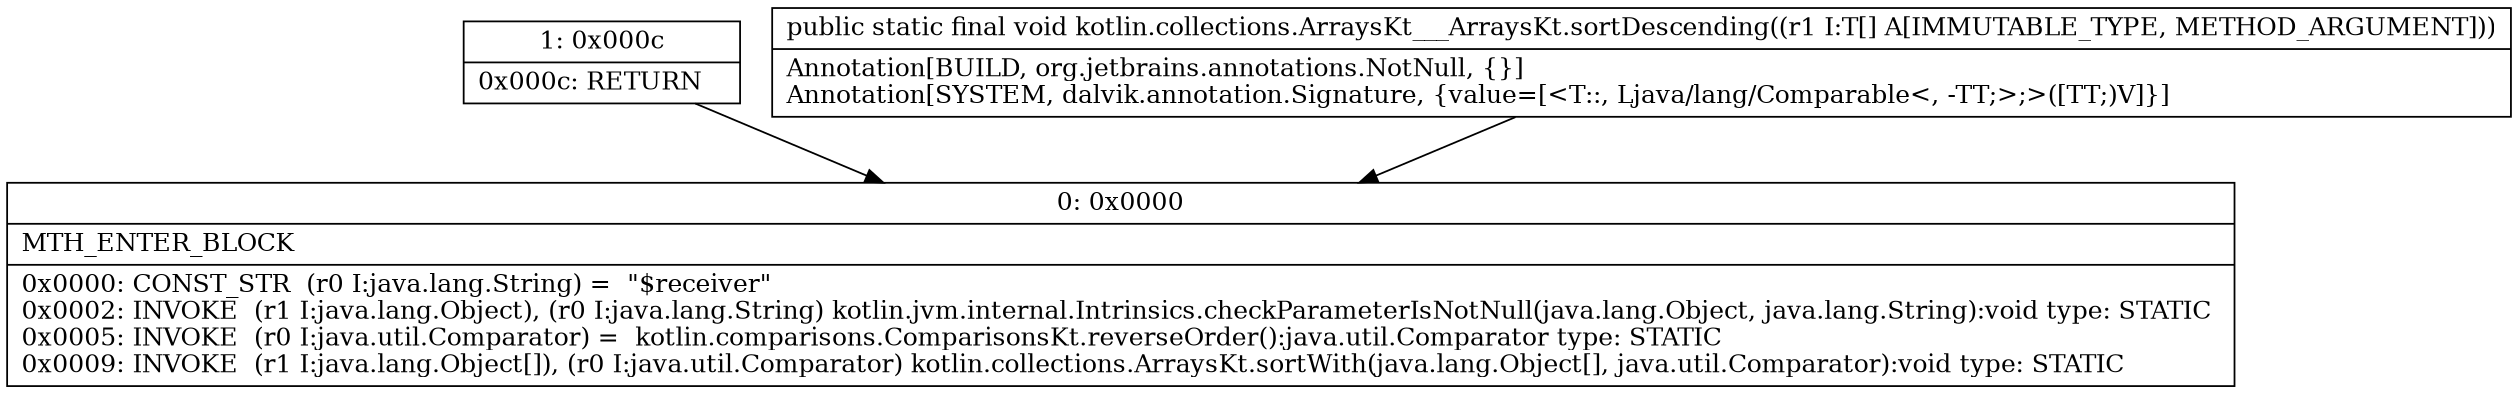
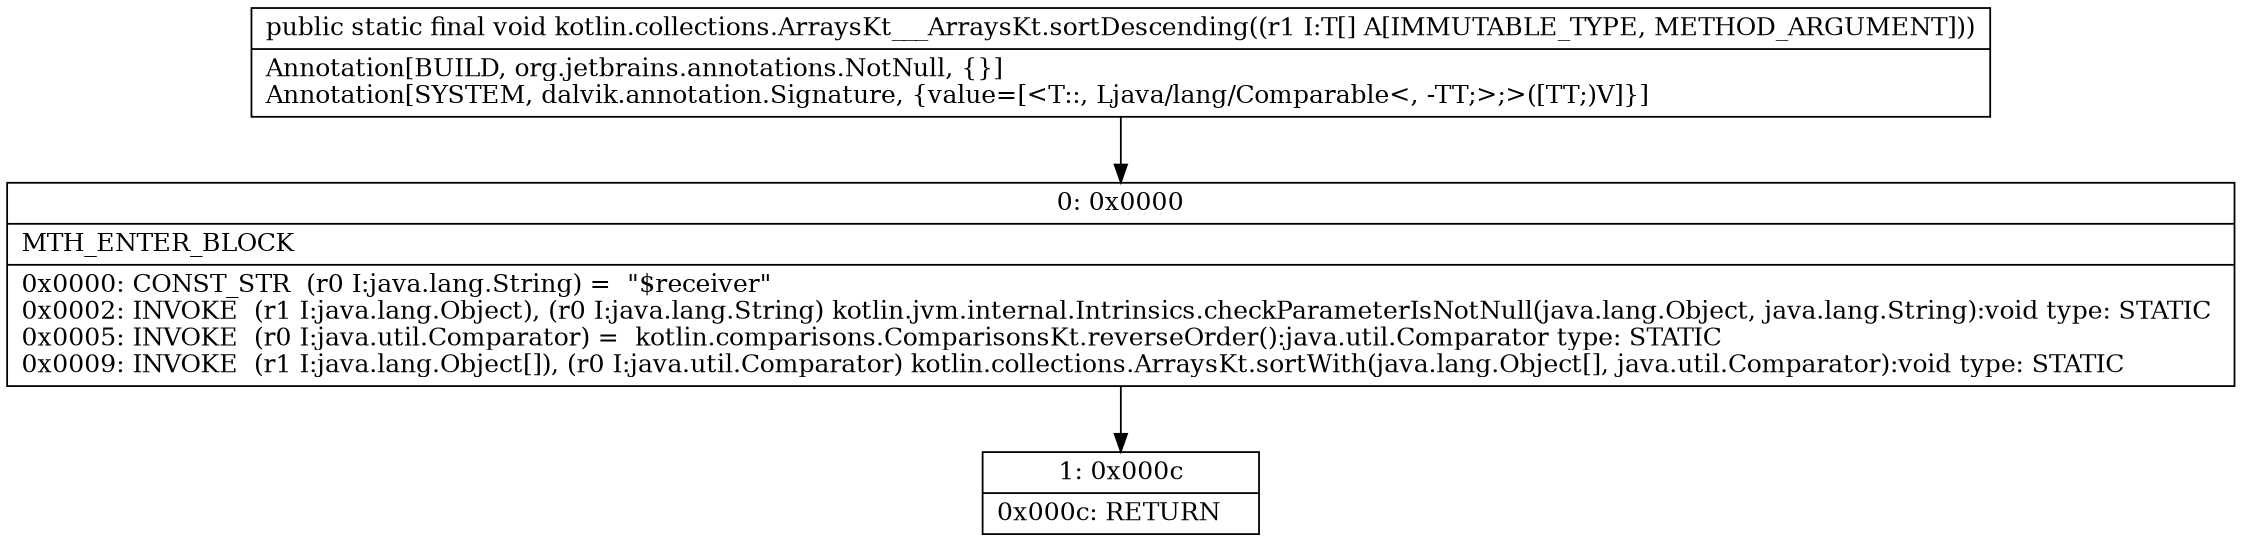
(781, 140) -> (1121, 410)
